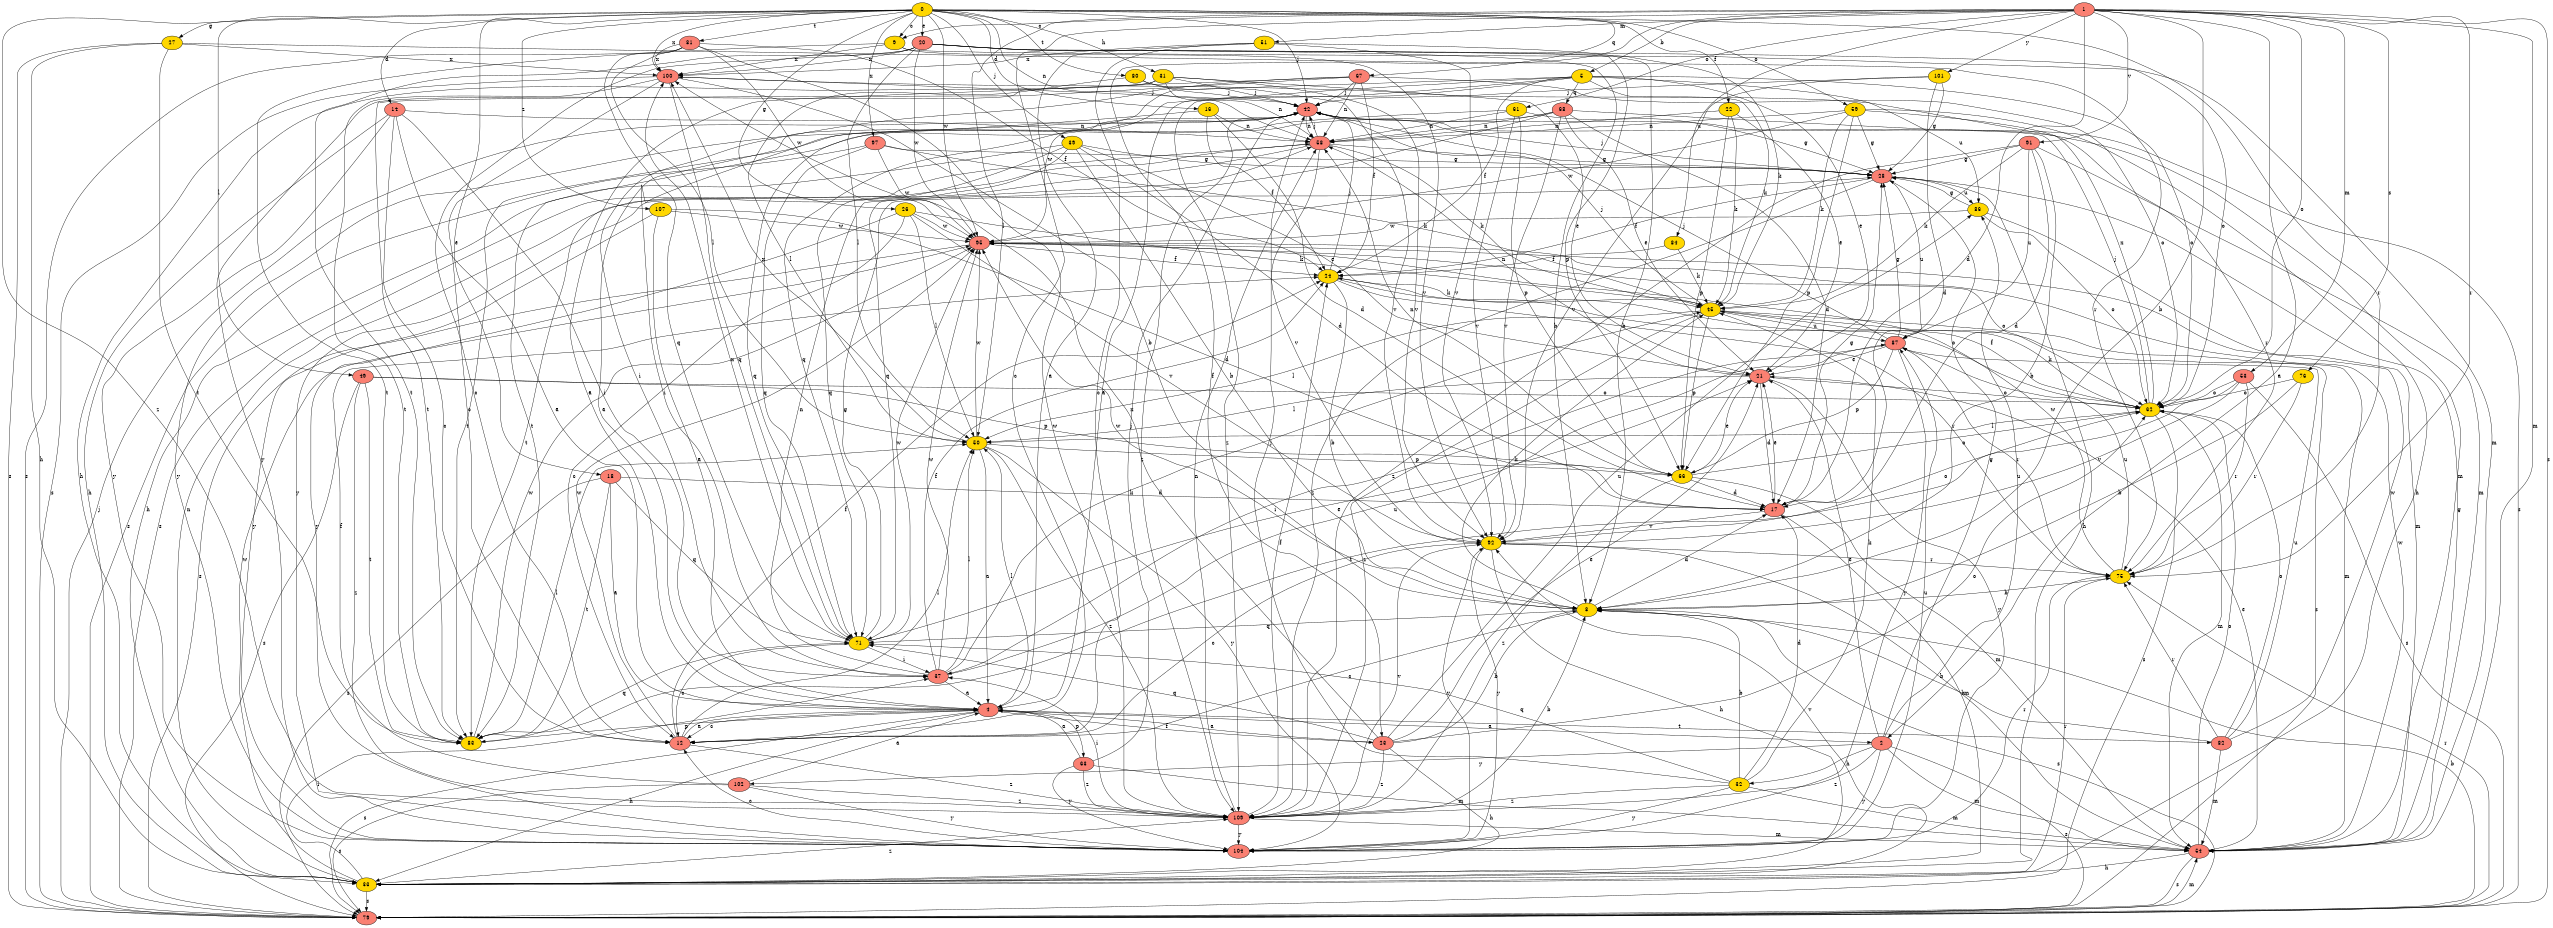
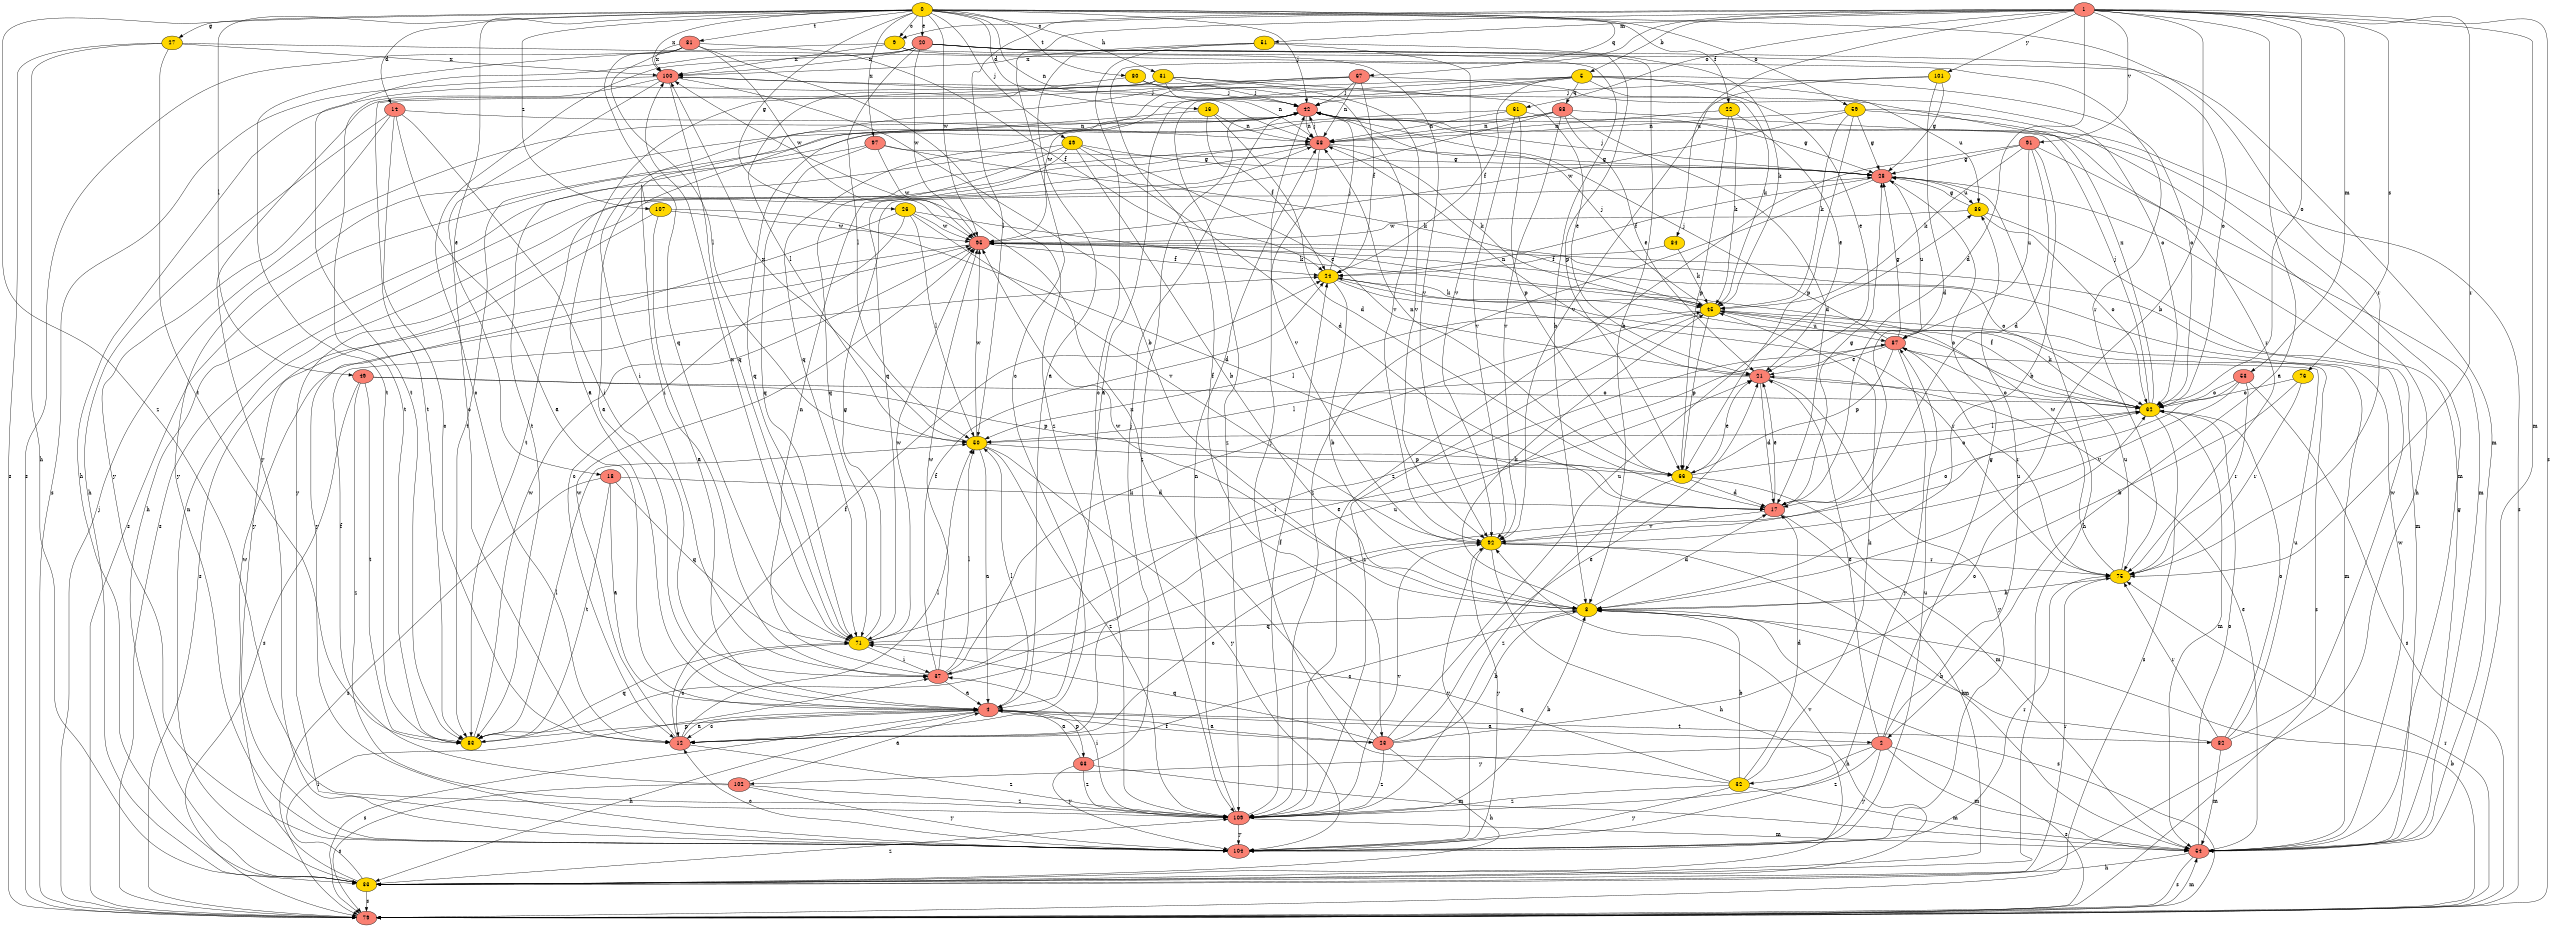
(1055, 426) -> (1054, 426)
